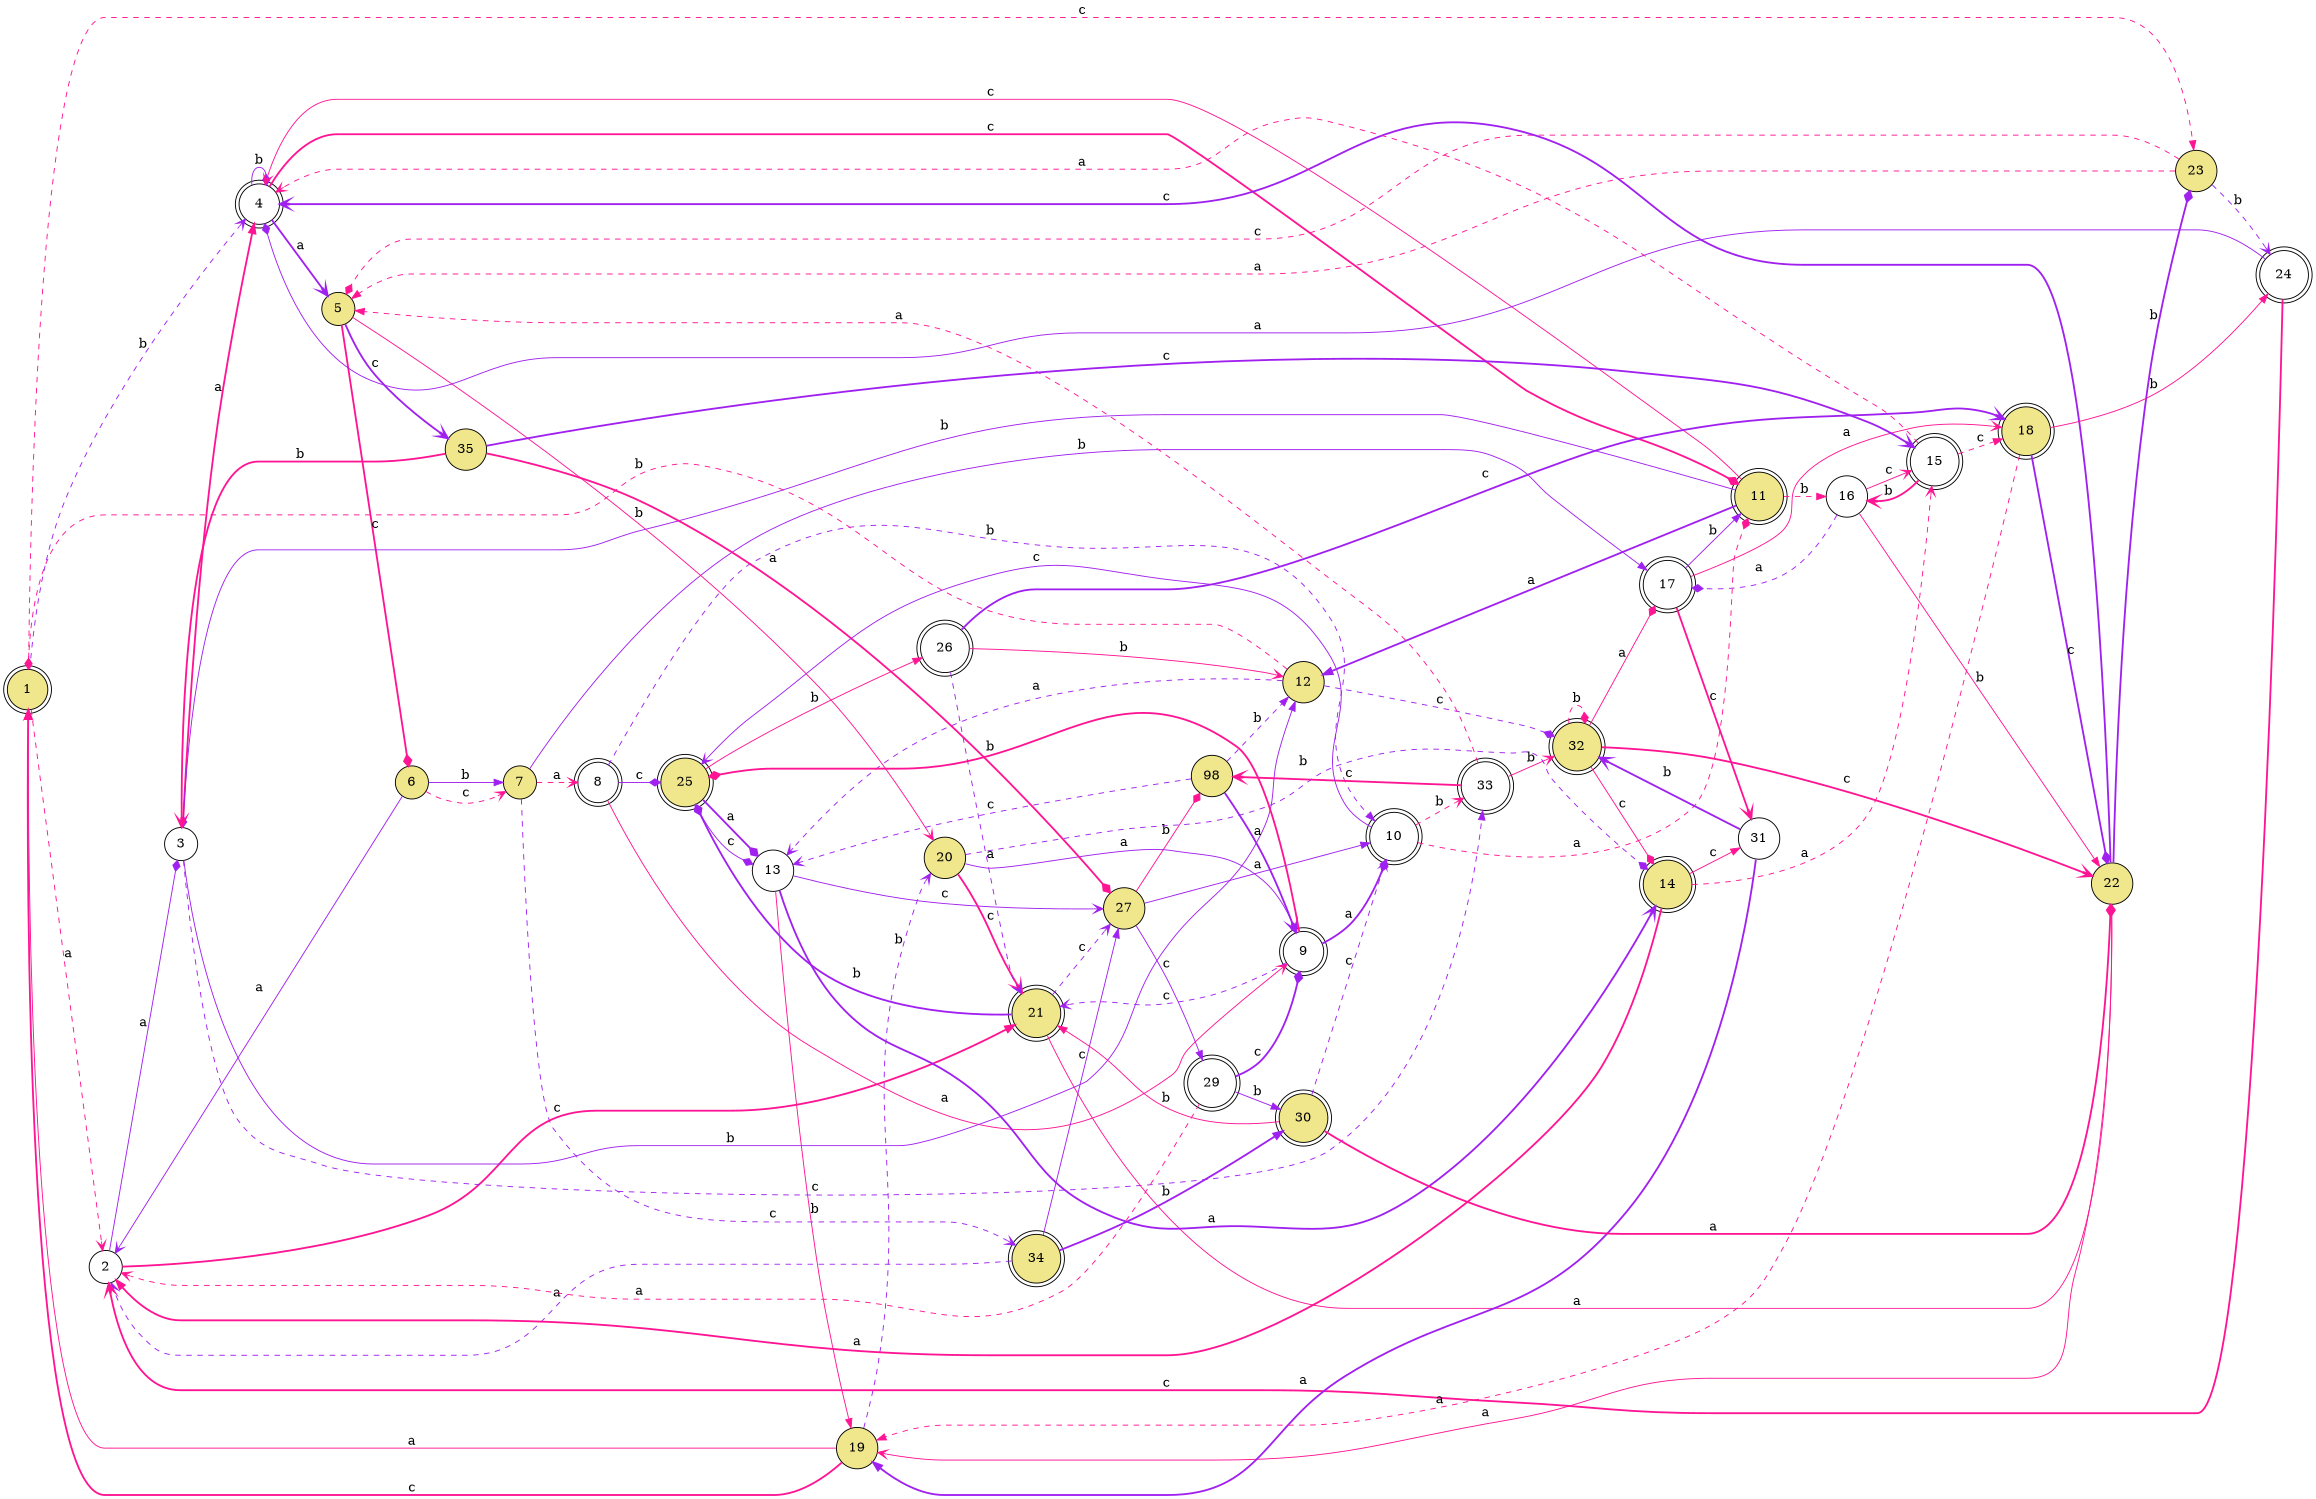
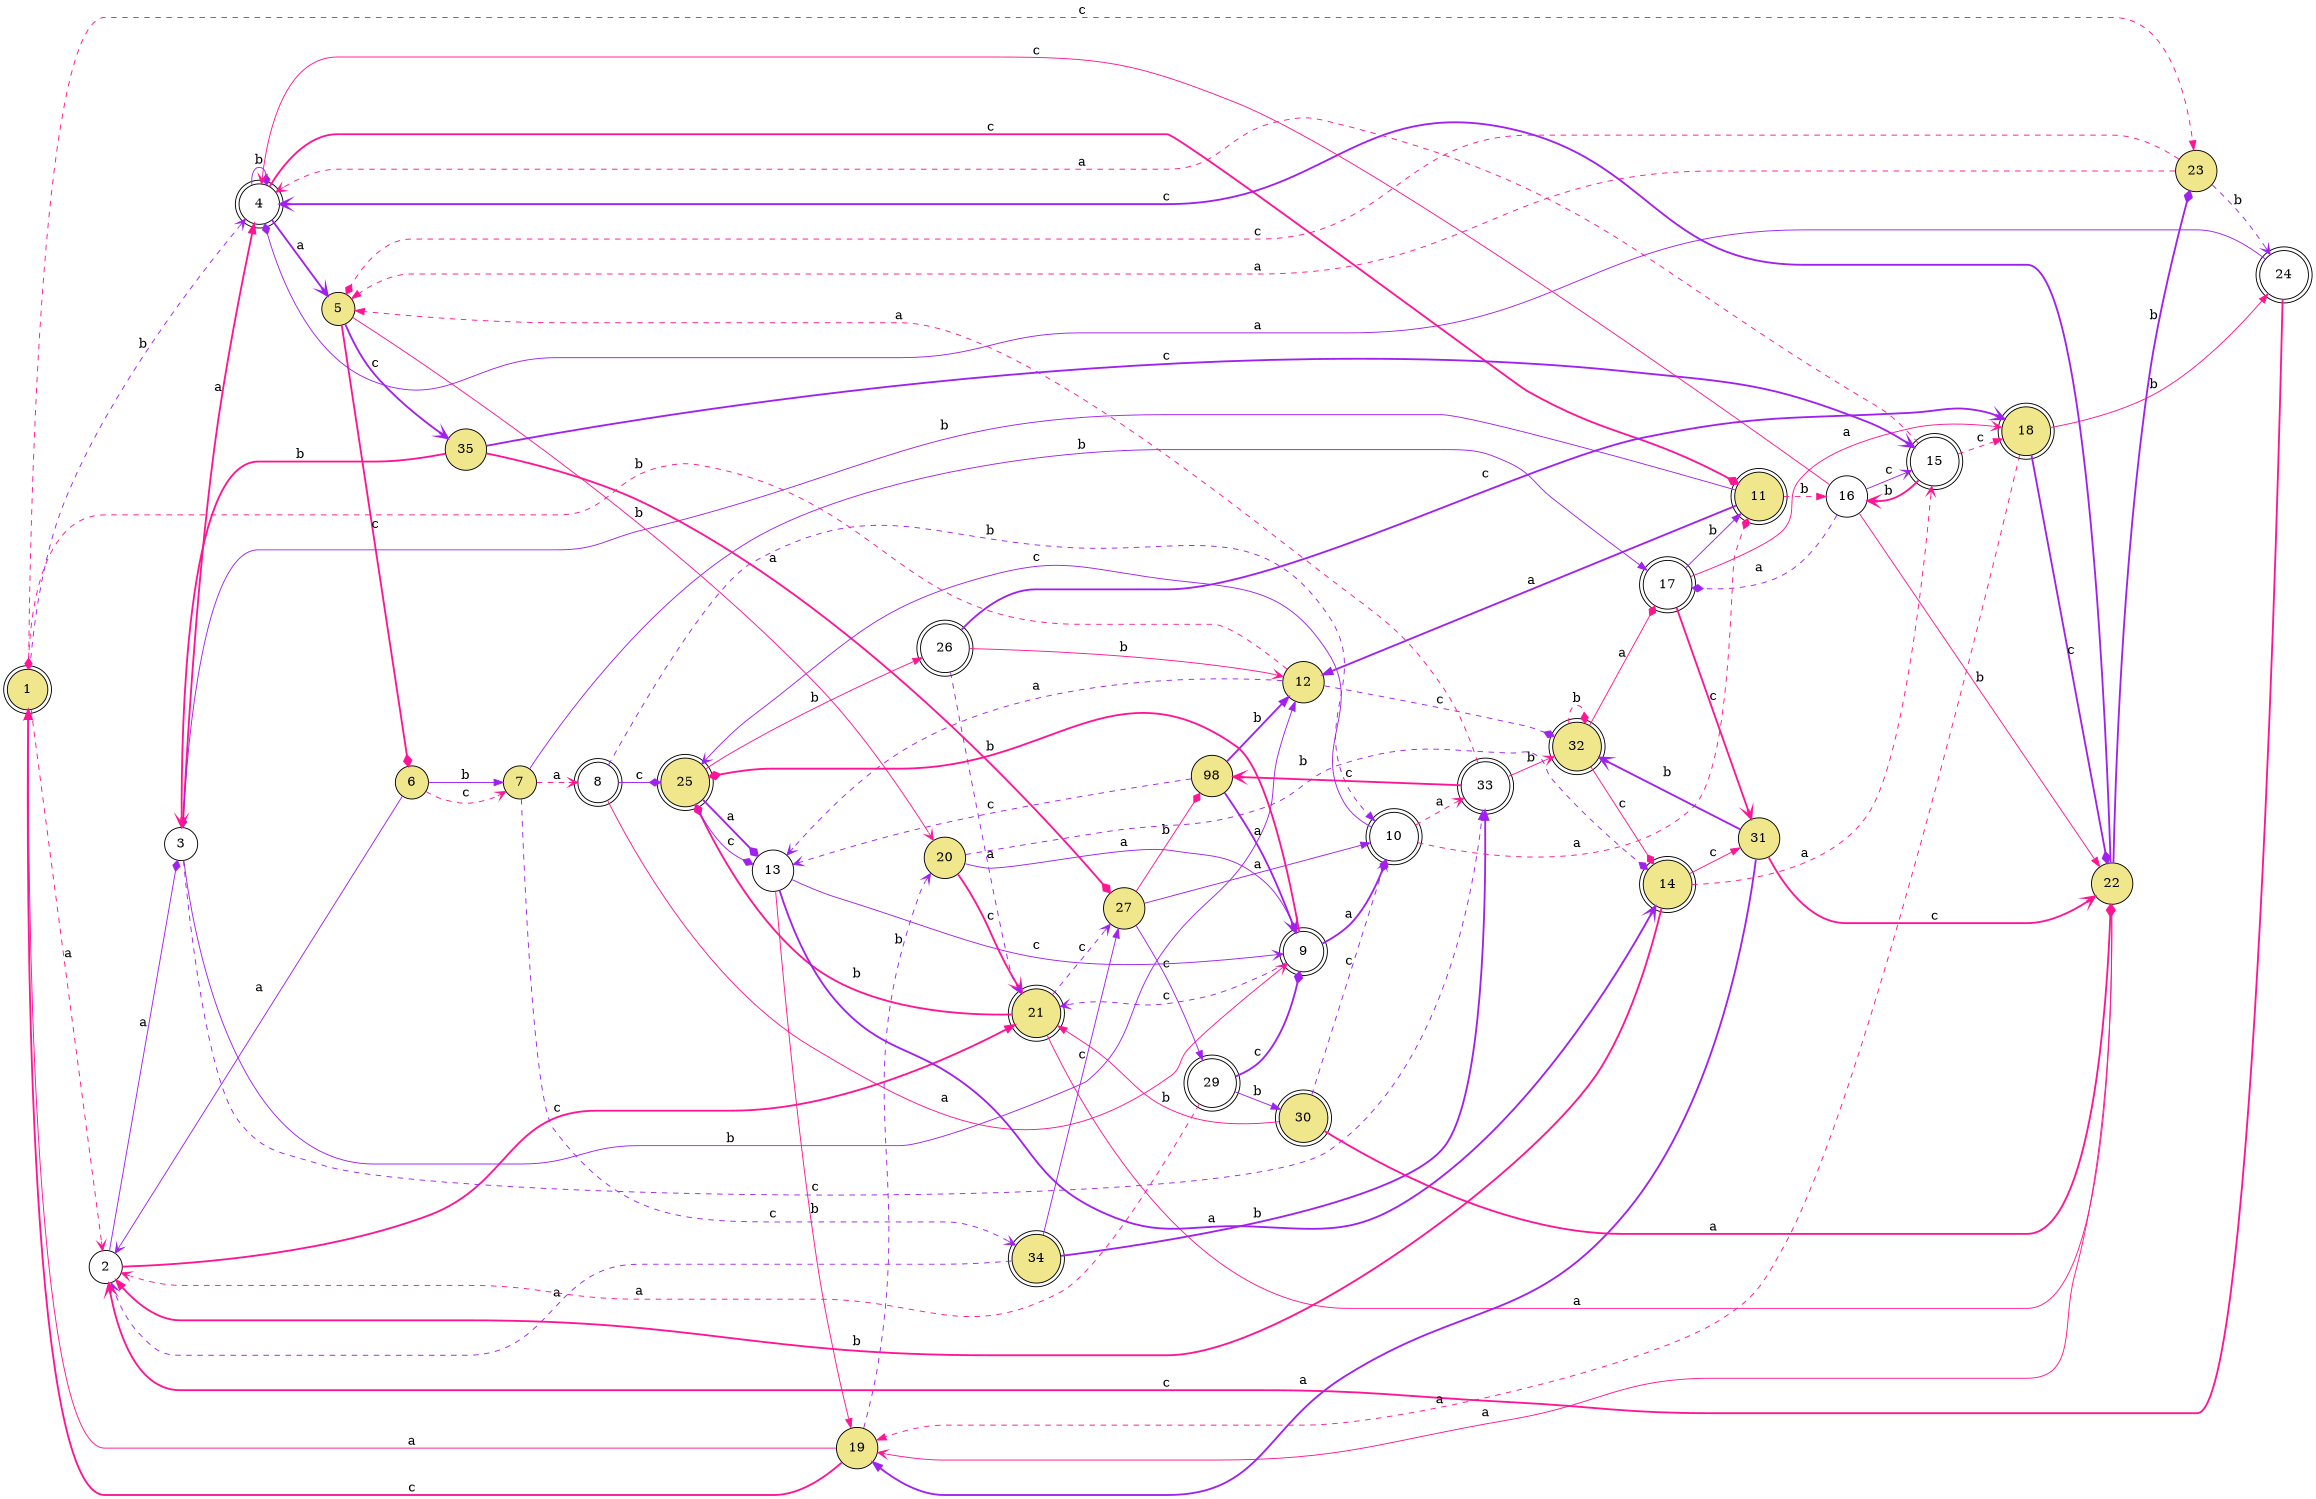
(1043, 99) -> (1067, 59)
(1885, 481) -> (1885, 481)
(1254, 733) -> (1254, 733)
(1847, 792) -> (1916, 923)
(1440, 802) -> (1440, 802)
(1759, 839) -> (1759, 839)
(942, 903) -> (1027, 956)
(829, 976) -> (829, 976)
(1170, 1199) -> (1417, 1169)
(857, 1342) -> (857, 1342)
